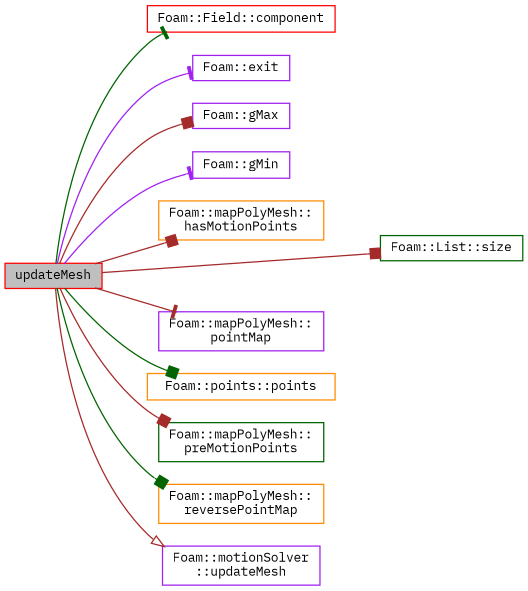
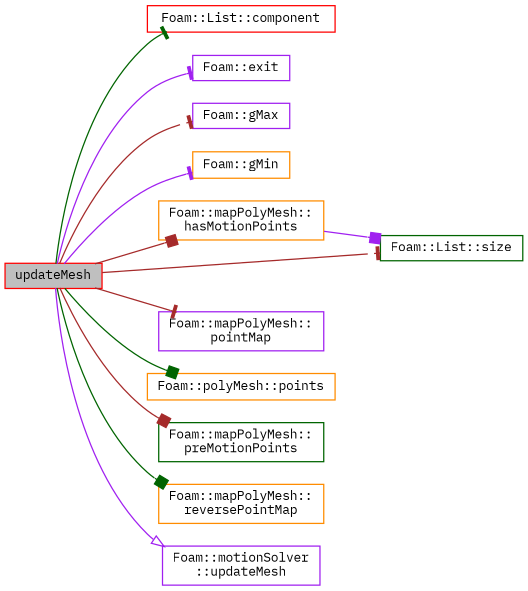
(241, 19) -> (241, 19)
(241, 165) -> (241, 165)
(106, 181) -> (106, 181)
none -> (346, 234)
(235, 263) -> (235, 263)
(241, 387) -> (241, 387)
(83, 423) -> (83, 423)
